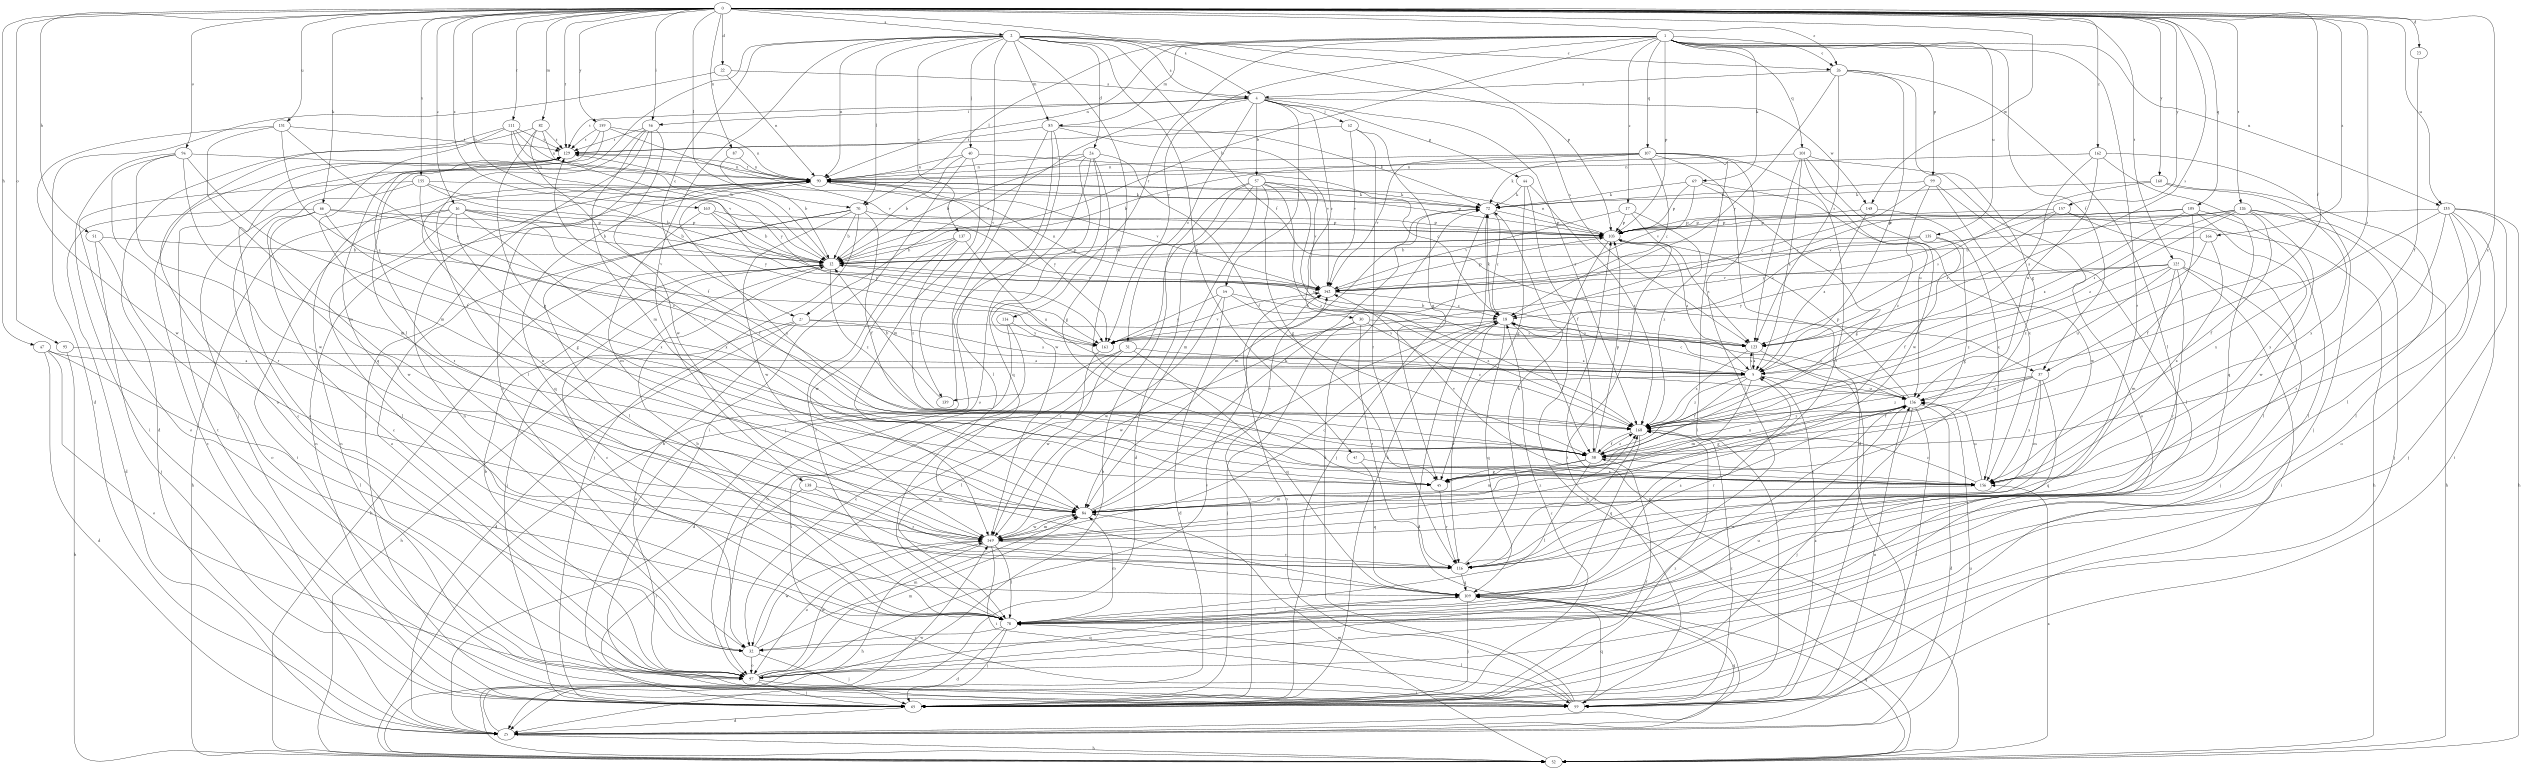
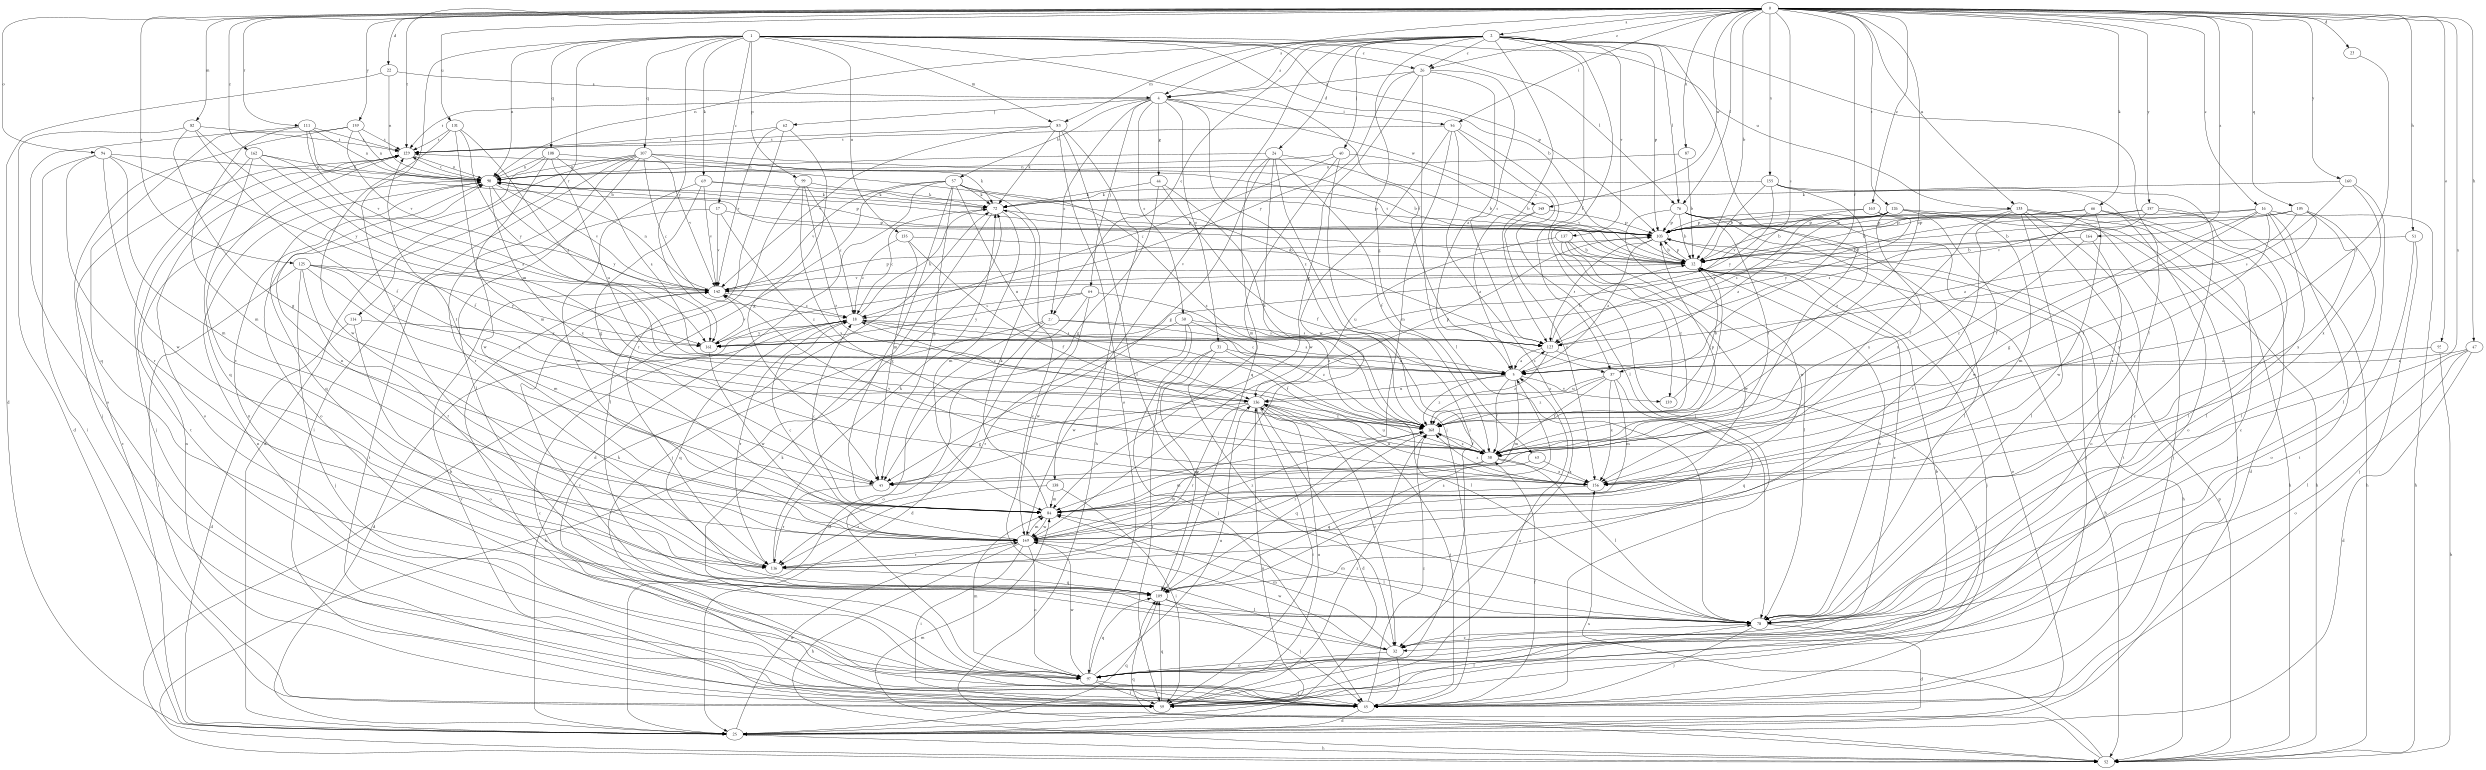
(2053, 344) -> none
(391, 381) -> (1741, 722)
